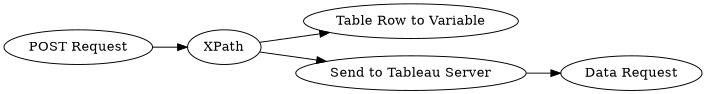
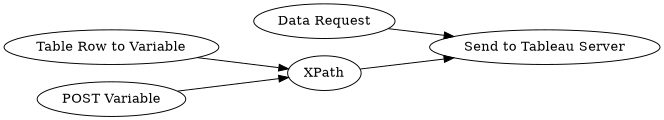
(290, 38) -> (238, 63)
(78, 47) -> (111, 99)
(539, 73) -> (416, 32)
